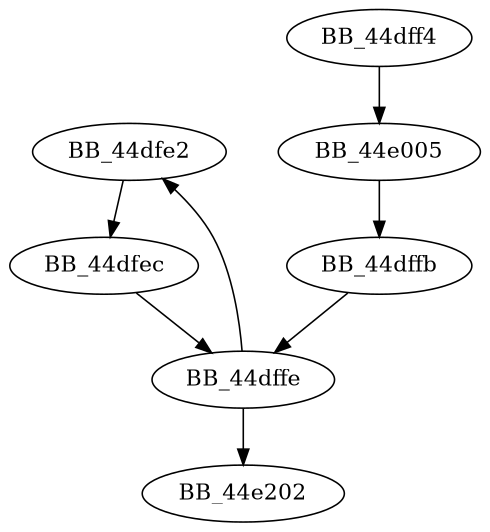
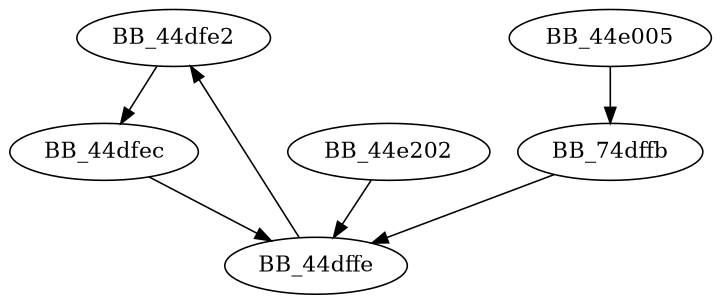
(379, 38) -> none
(379, 266) -> (610, 152)
(243, 429) -> (357, 202)
